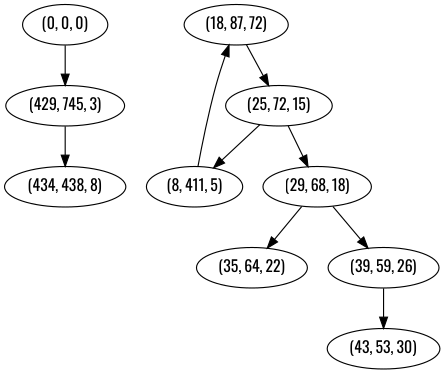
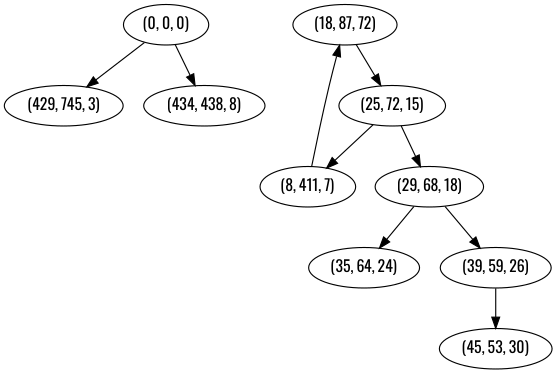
(65, 141) -> (183, 60)
(195, 187) -> (308, 187)
(252, 268) -> (364, 268)
(384, 349) -> (496, 349)
